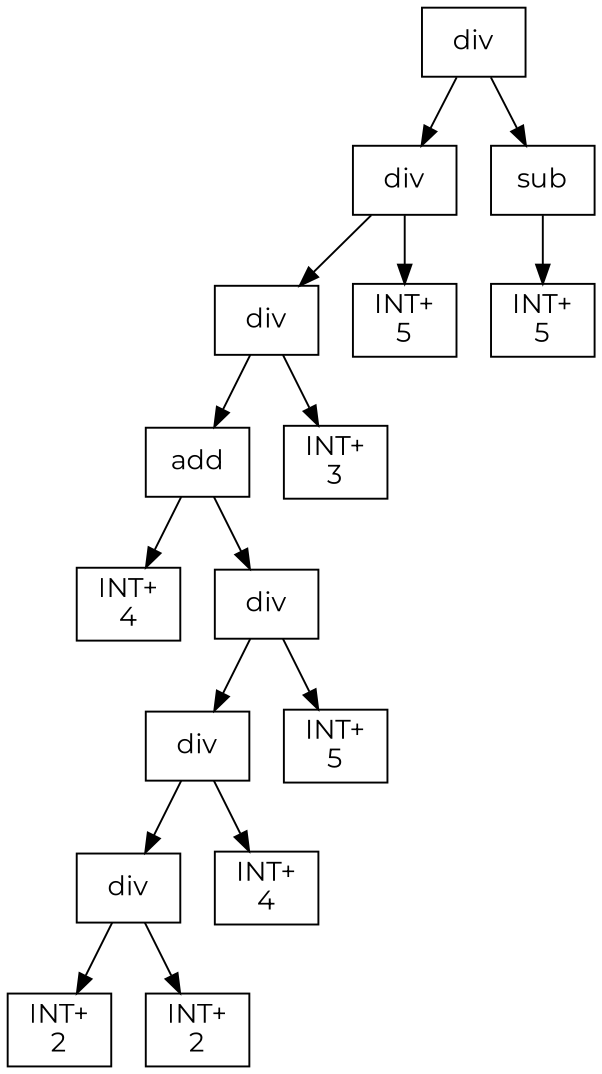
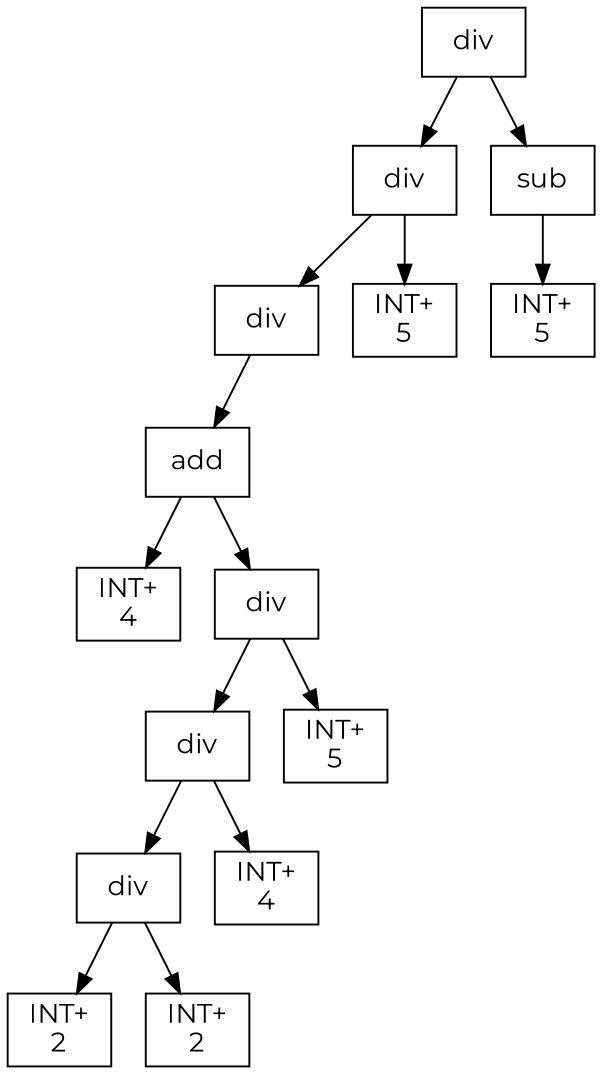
(336, 462) -> none
